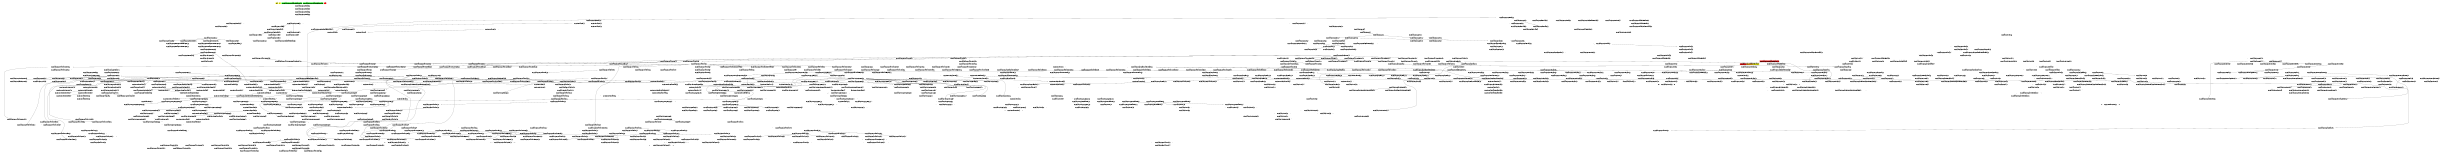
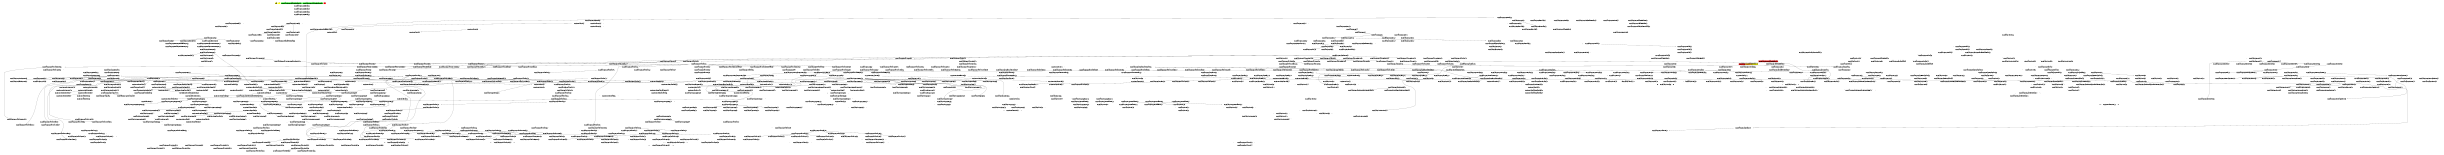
(747, 70) -> (746, 70)
(249, 151) -> (255, 151)
